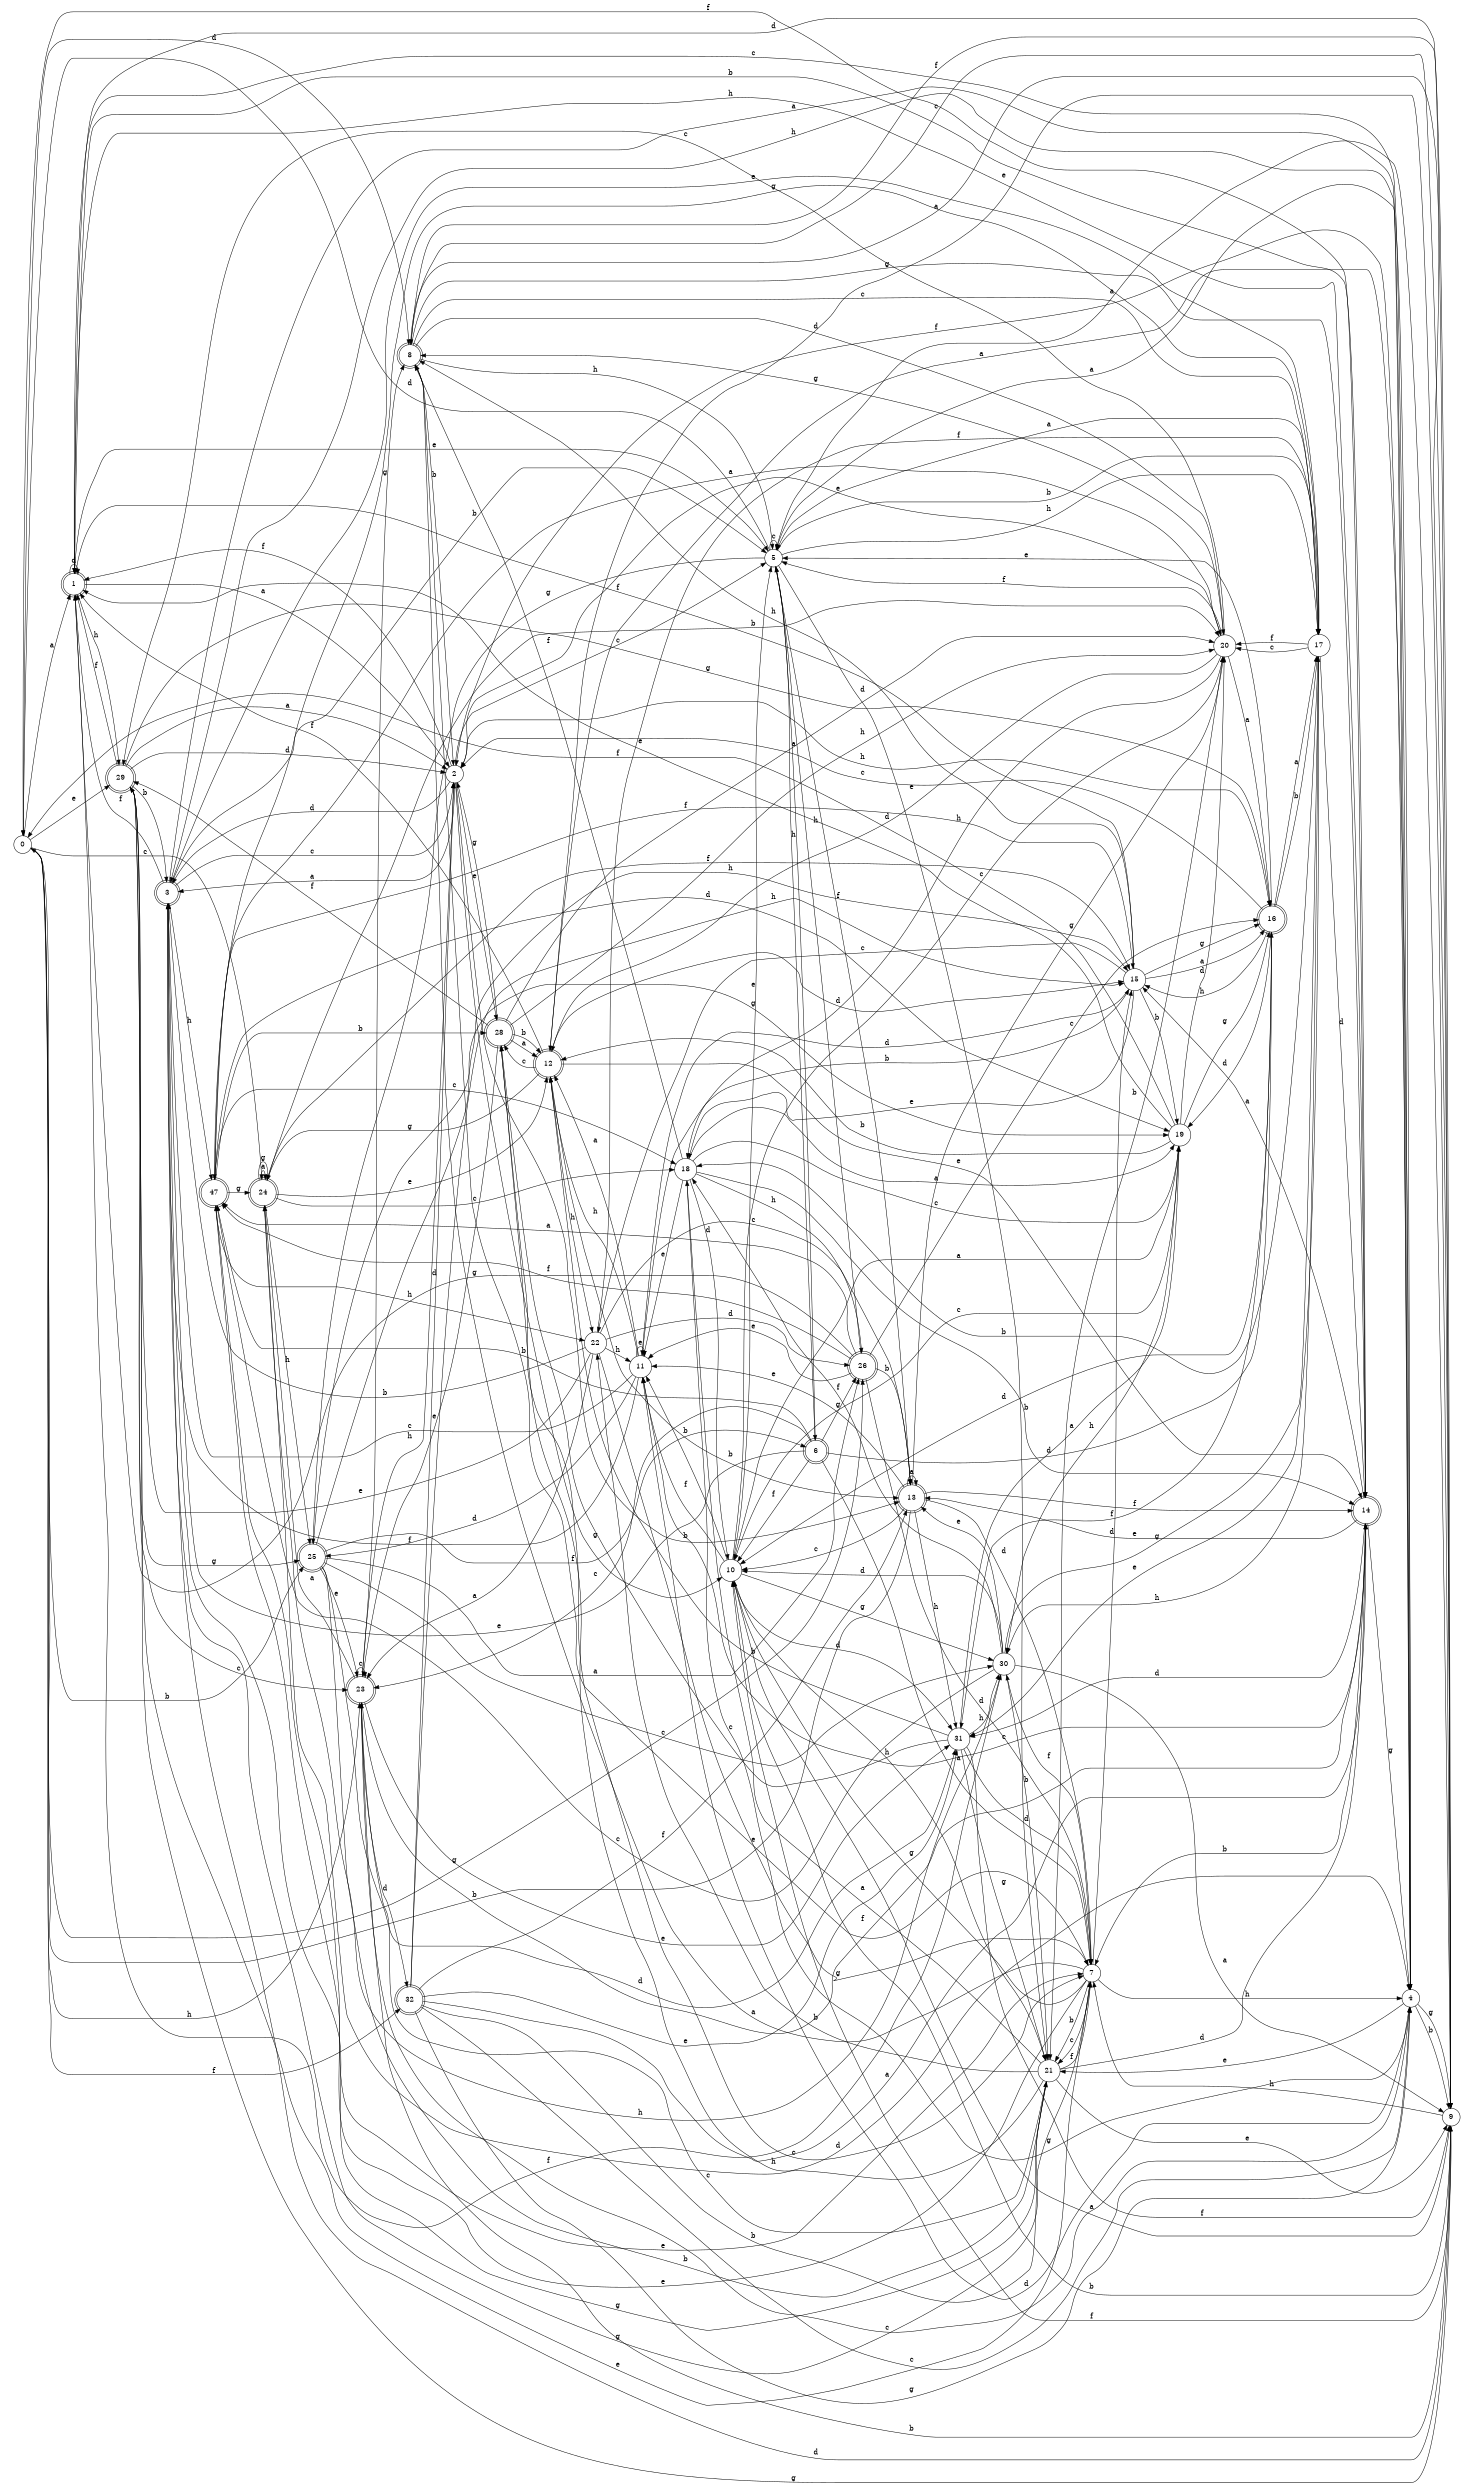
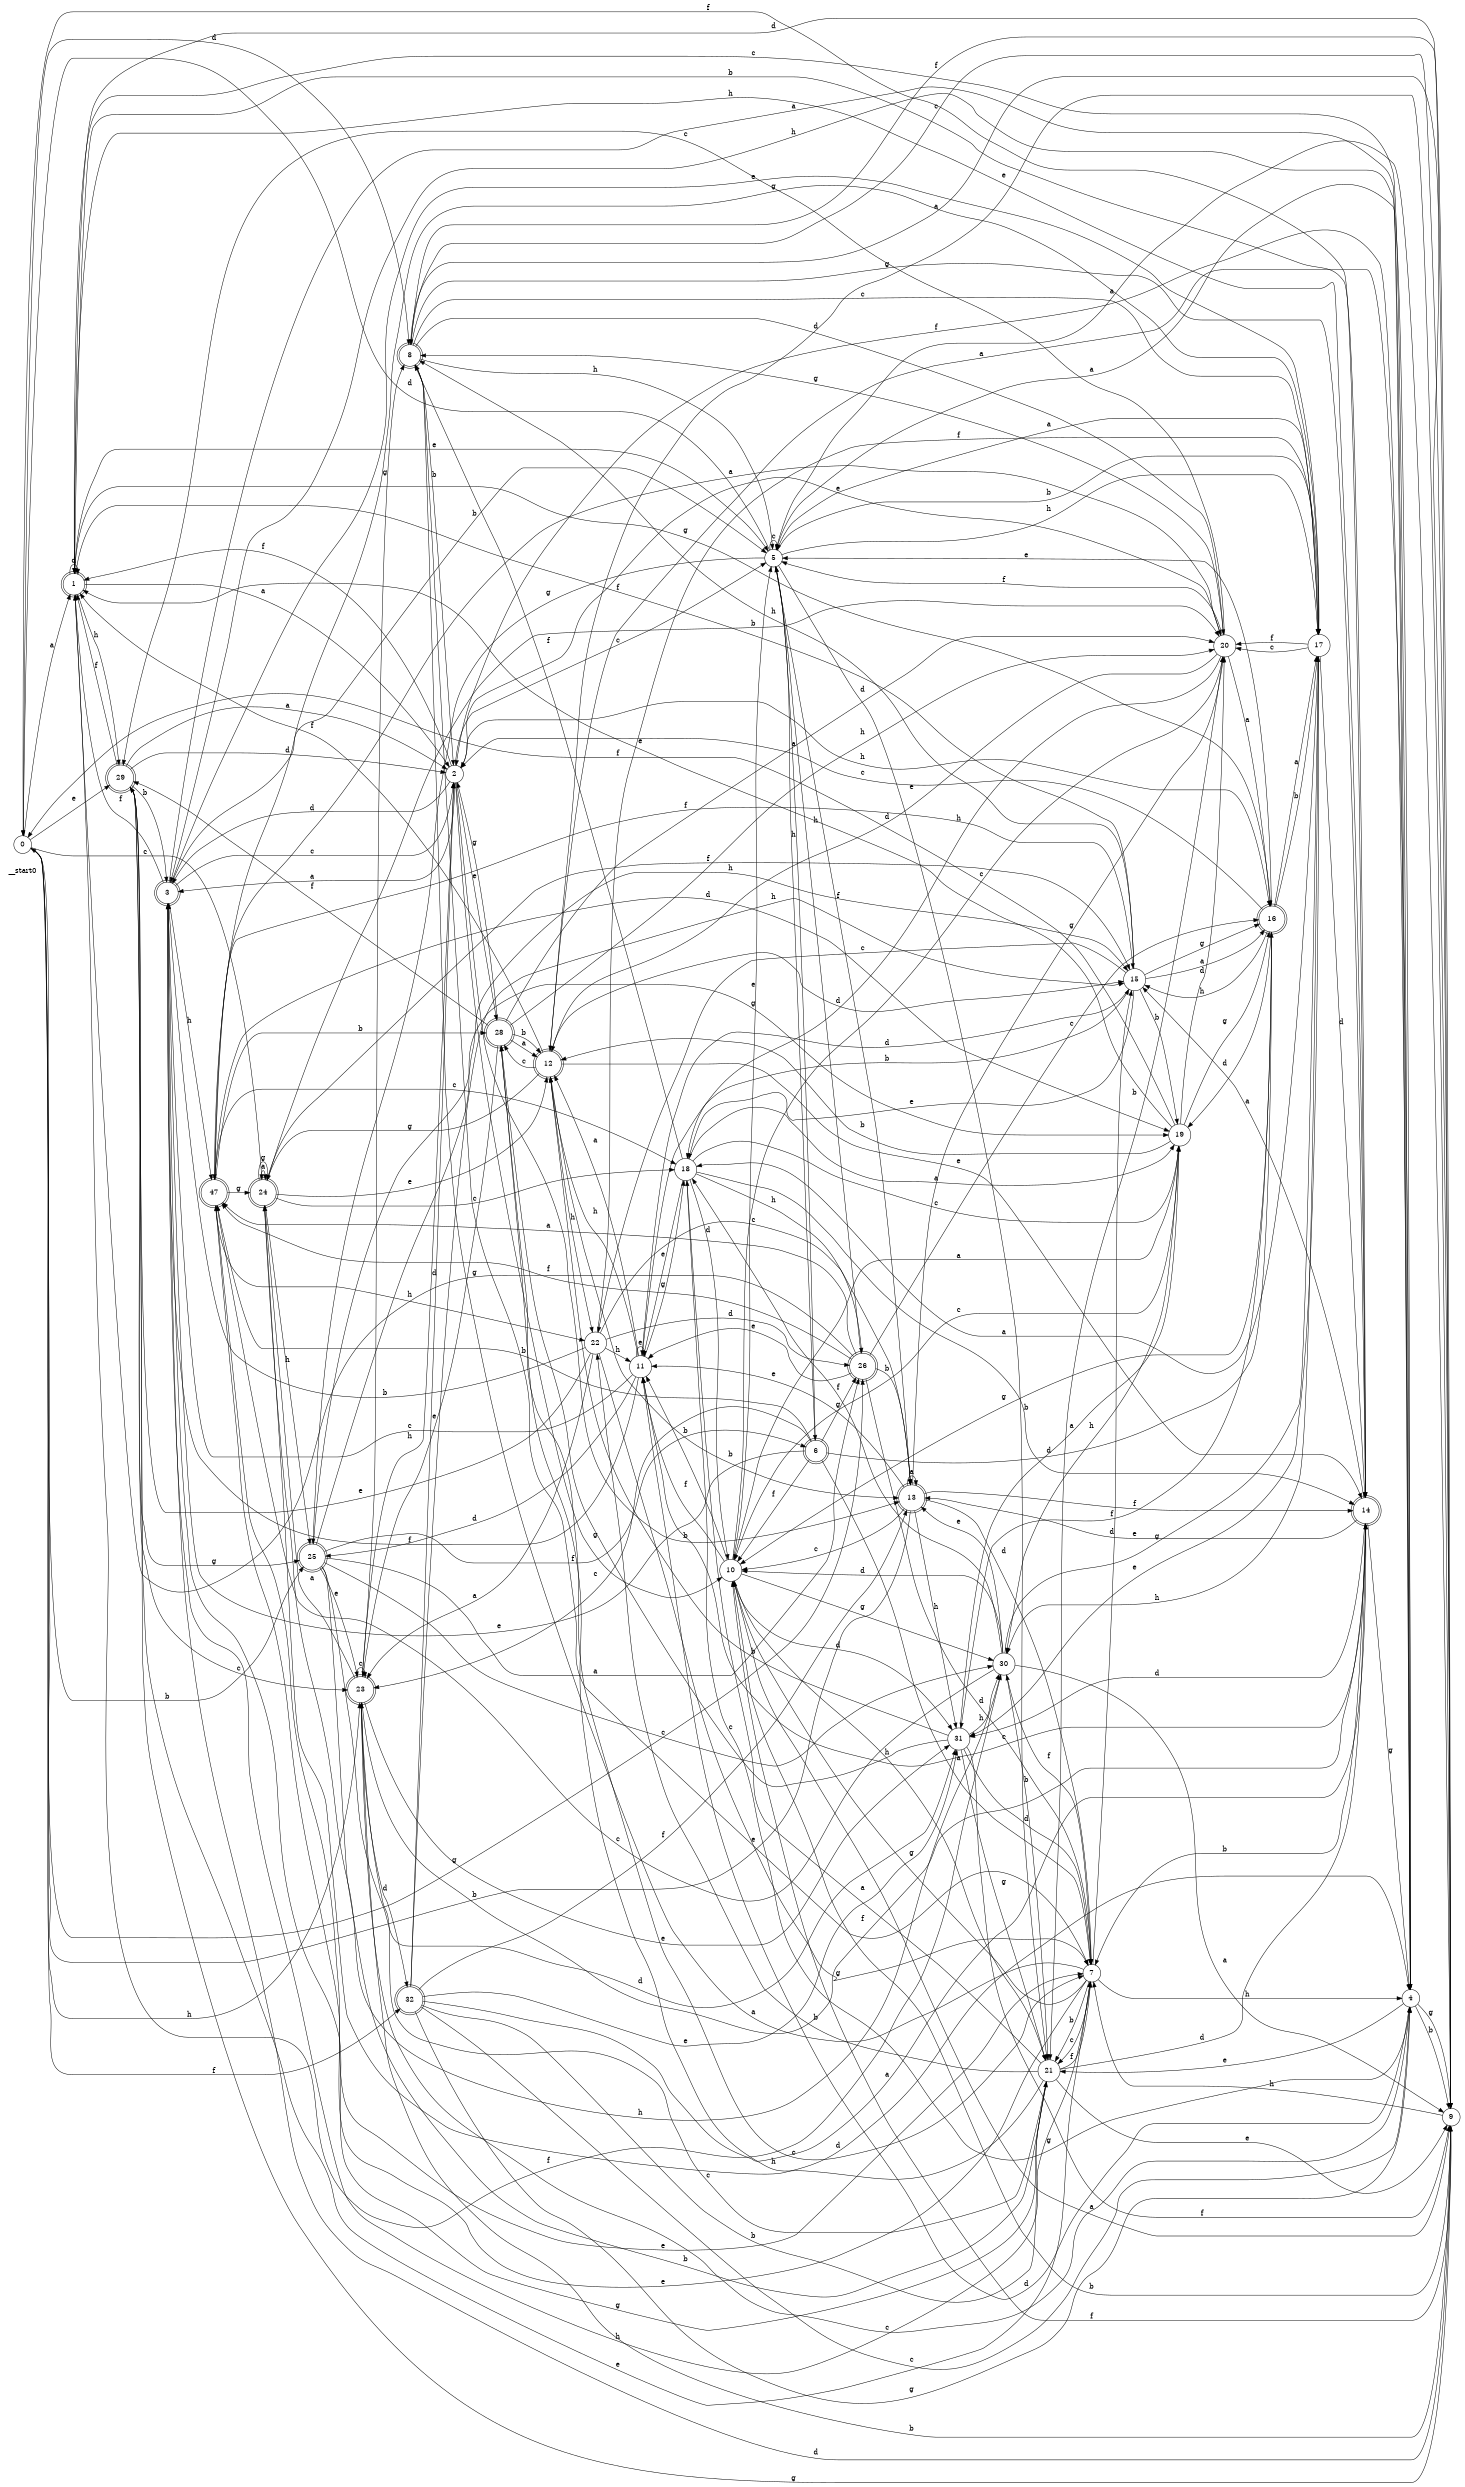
(711, 673) -> (714, 549)
none -> (23, 871)
none -> (669, 1272)
(1004, 1332) -> (1004, 1332)
(1004, 1397) -> (1004, 1397)
(618, 2337) -> (618, 2337)
